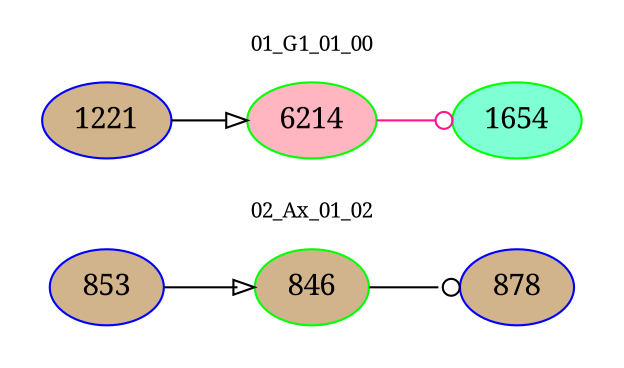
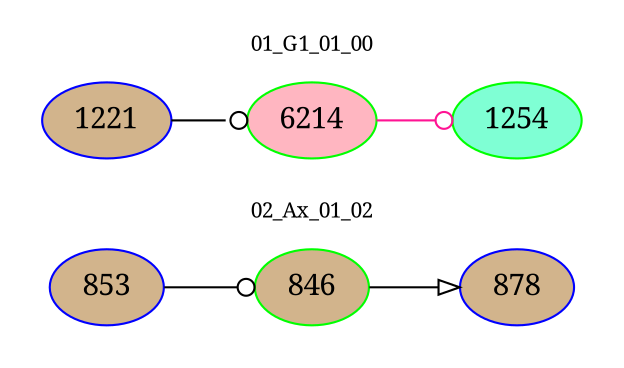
(199, 120) -> (199, 120)
(517, 120) -> (517, 120)
(201, 287) -> (201, 287)
(404, 287) -> (404, 287)
